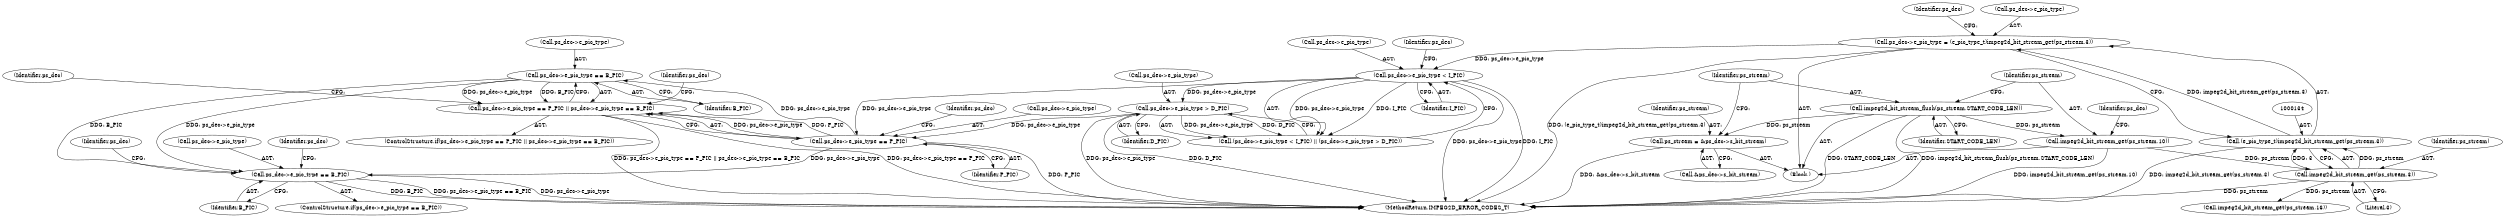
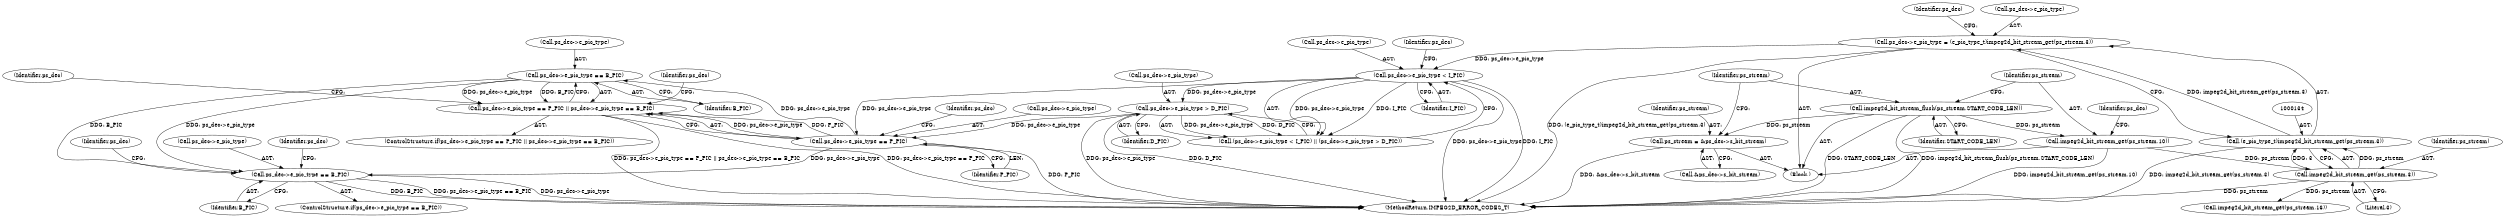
(1017, 159) -> (1017, 159)
